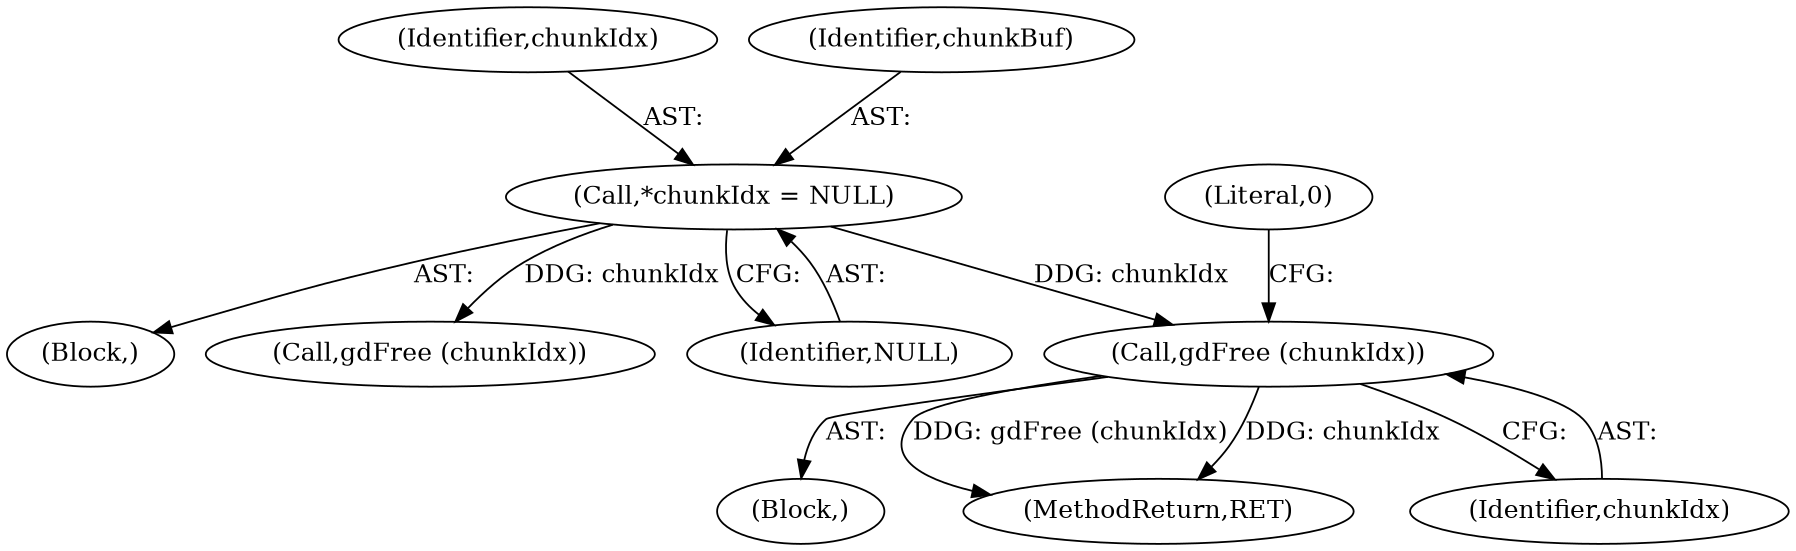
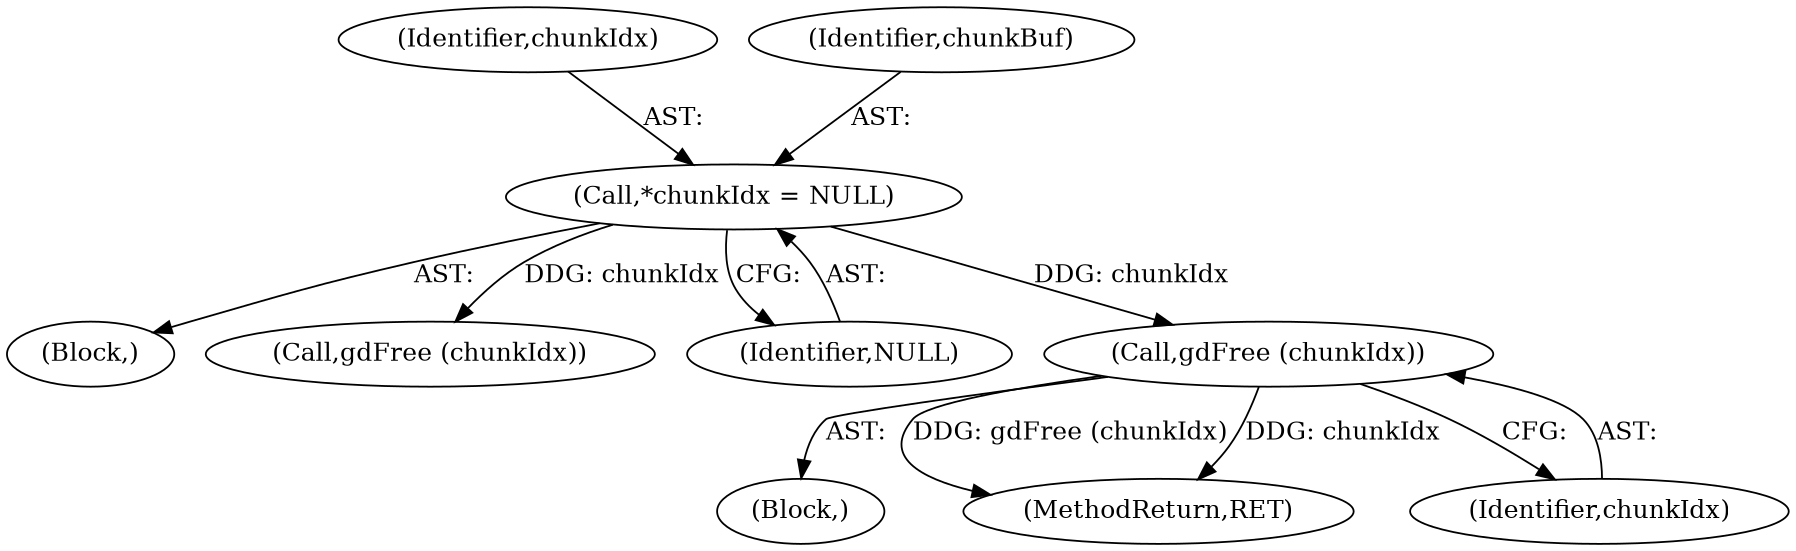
(1269, 197) -> none
